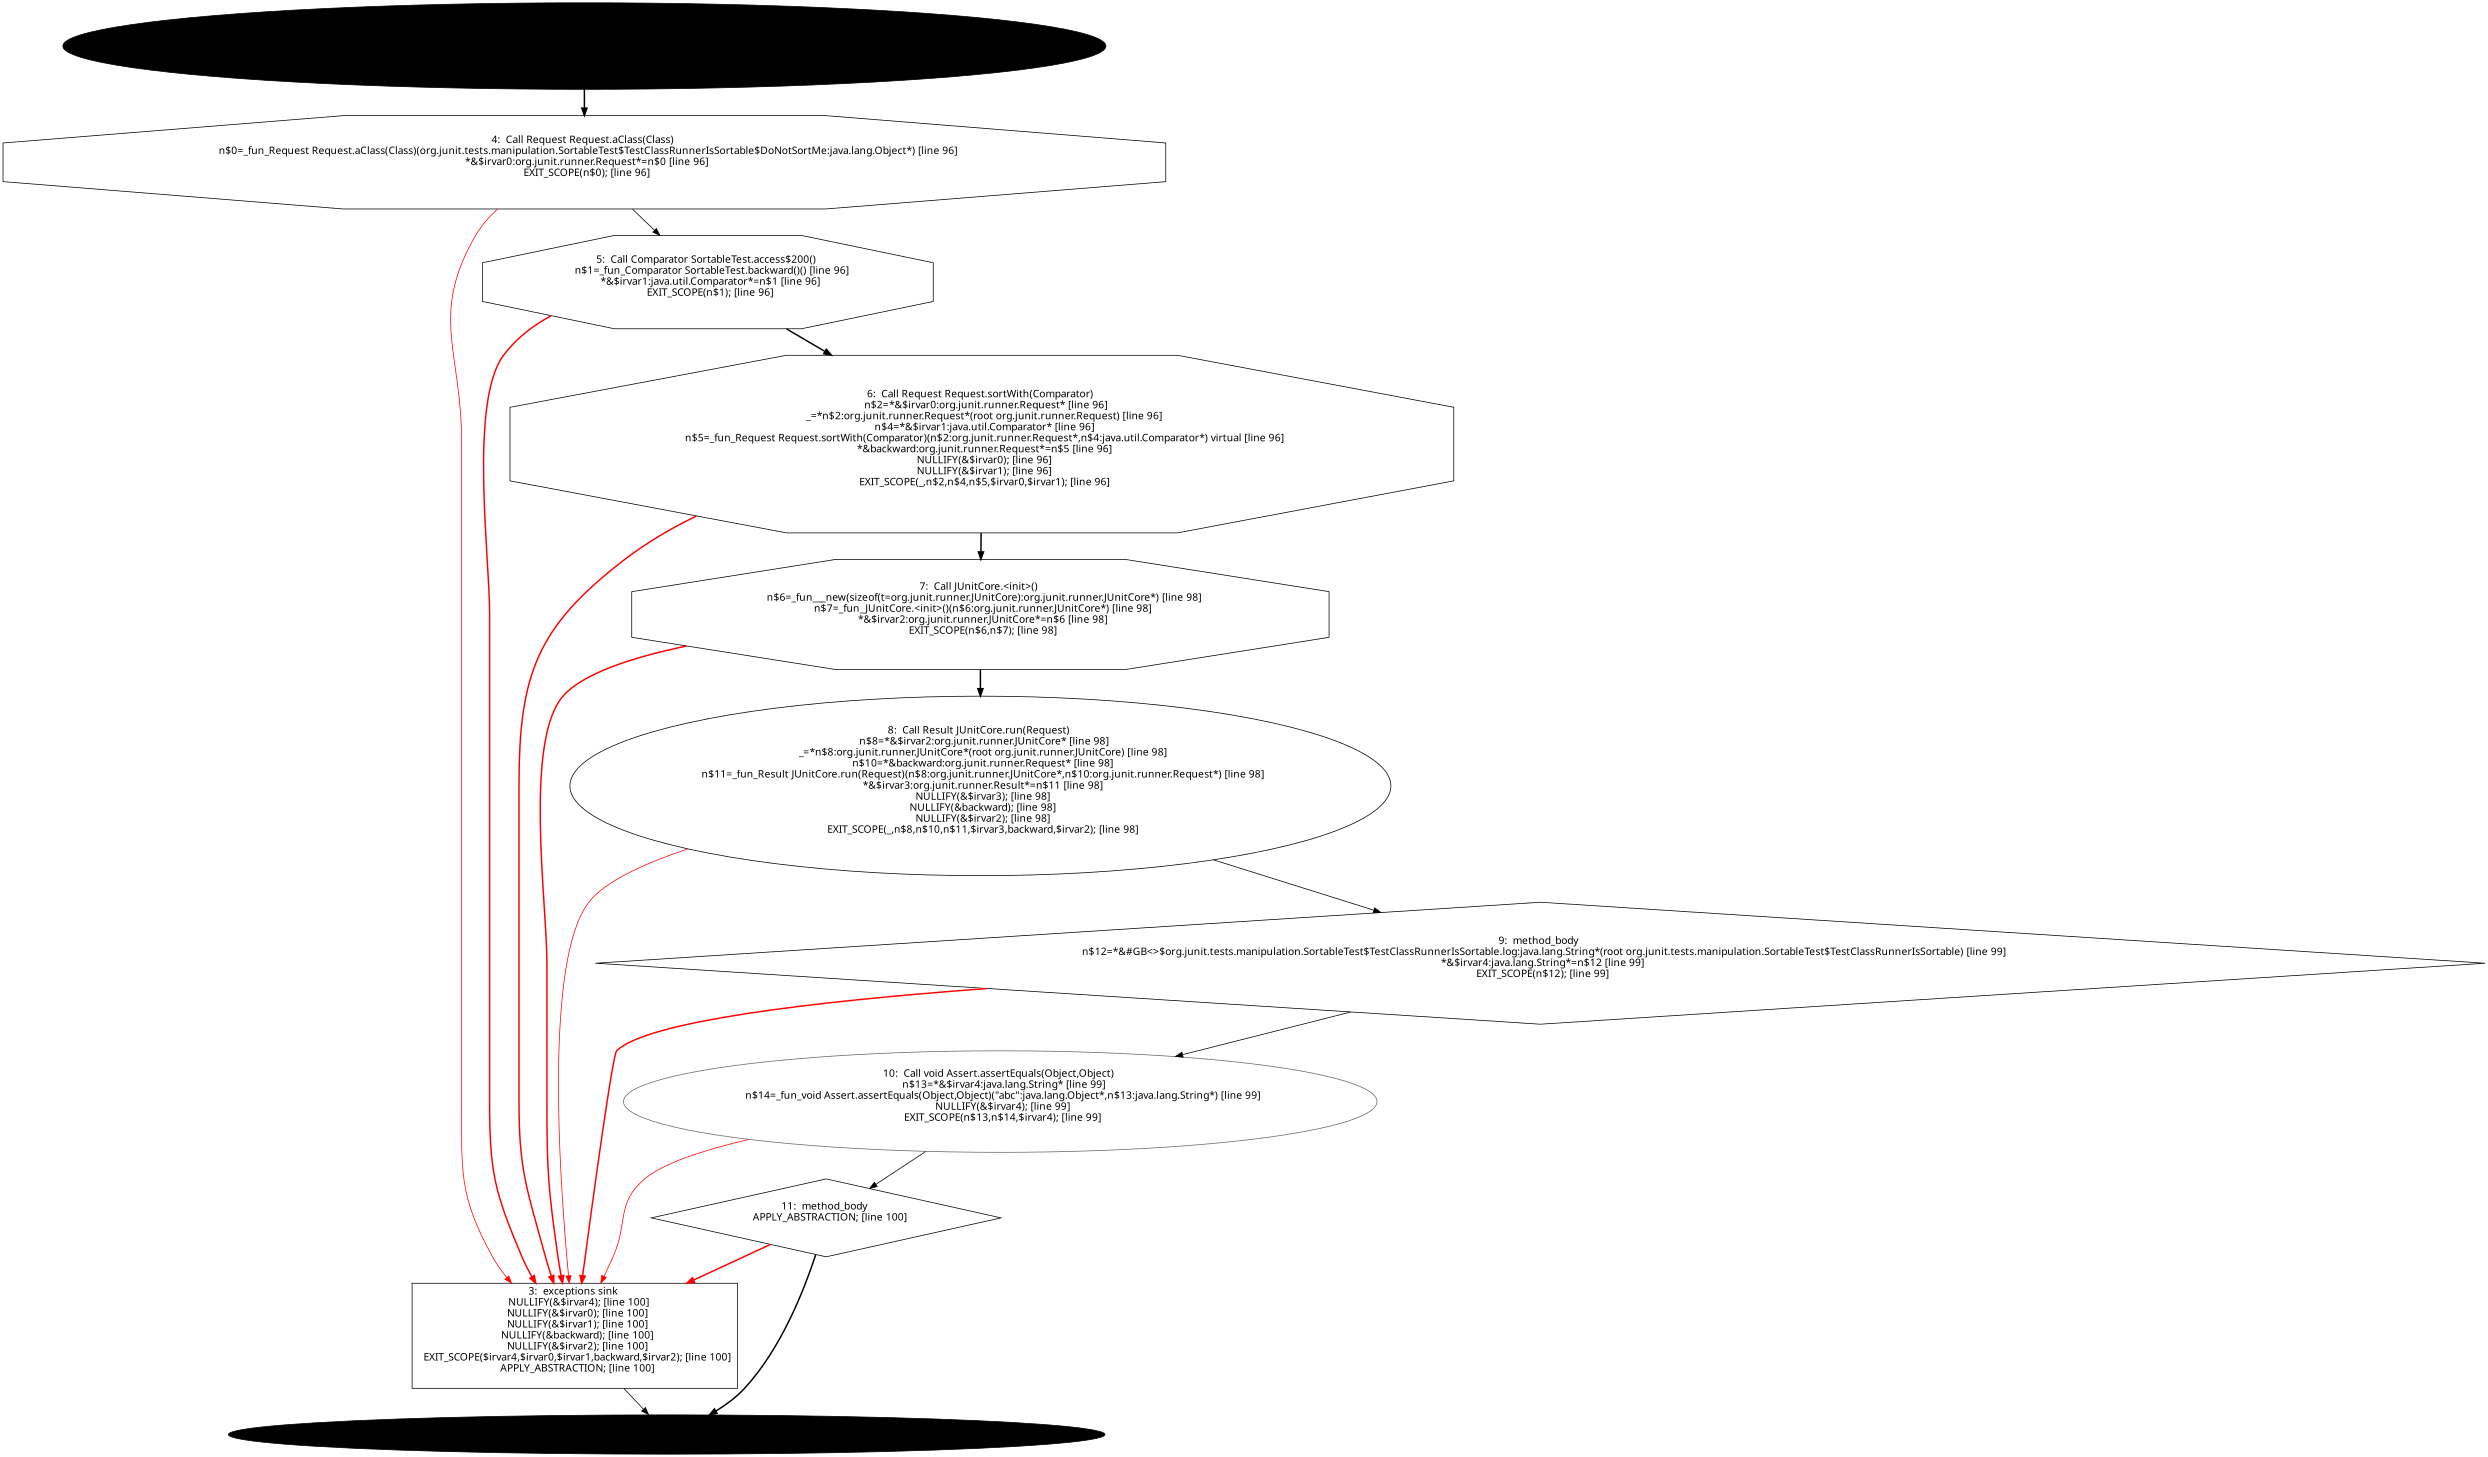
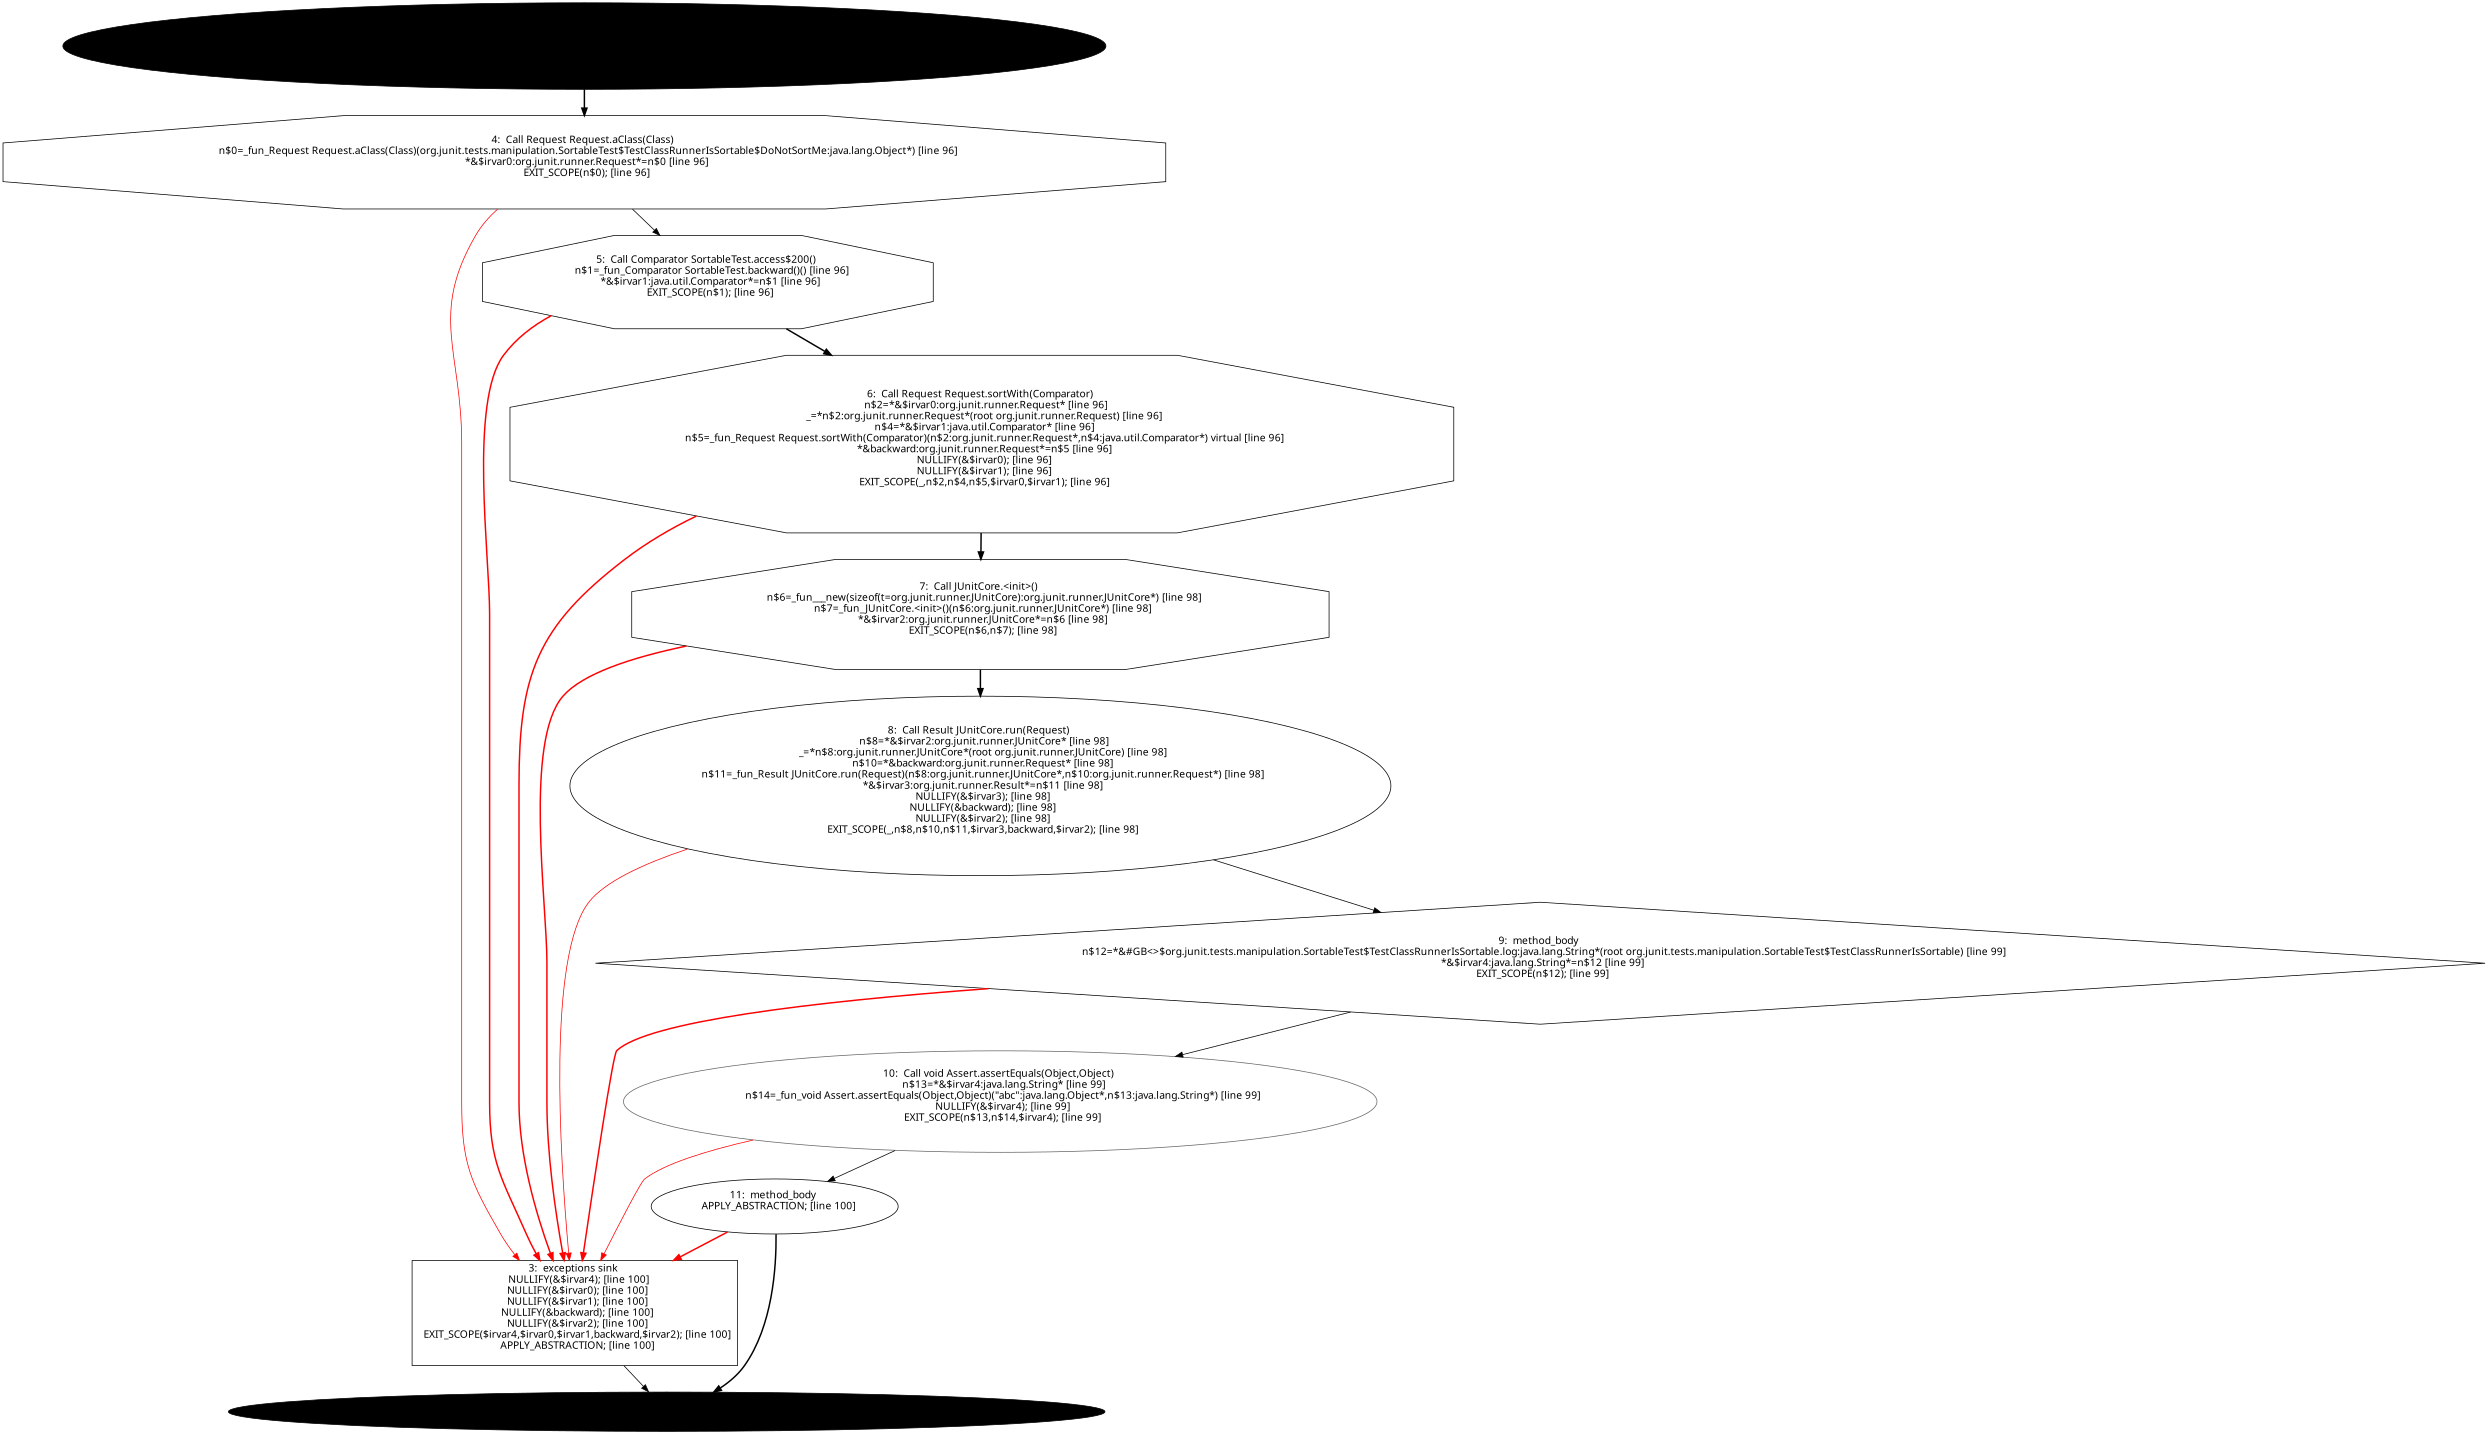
(826, 1218) -> (775, 1206)
